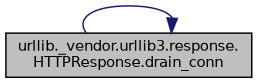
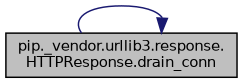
(129, 55) -> (121, 55)
